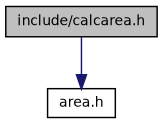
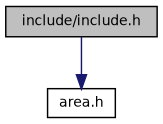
(81, 22) -> (81, 22)
